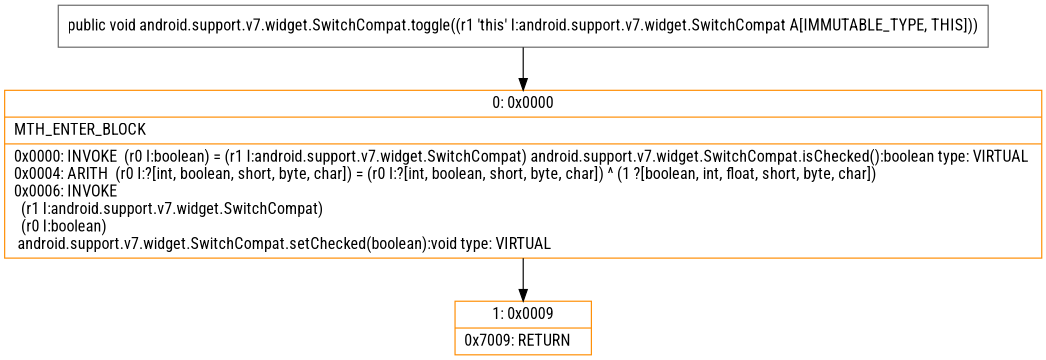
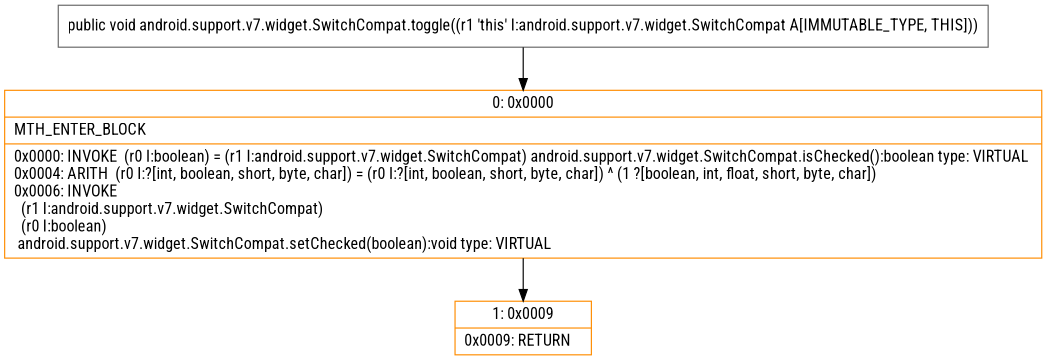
(523, 341) -> (523, 341)
